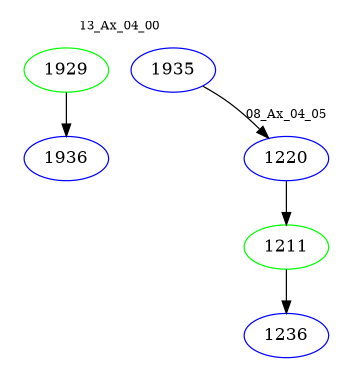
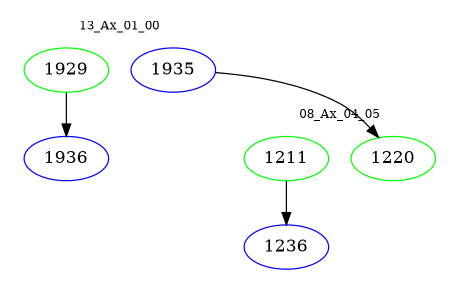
(120, 26) -> (120, 26)
(286, 159) -> (393, 159)
(286, 197) -> none
